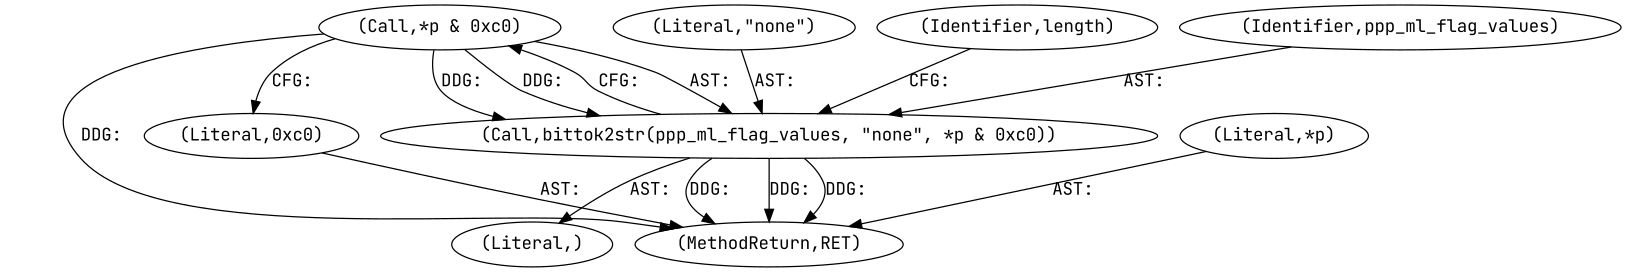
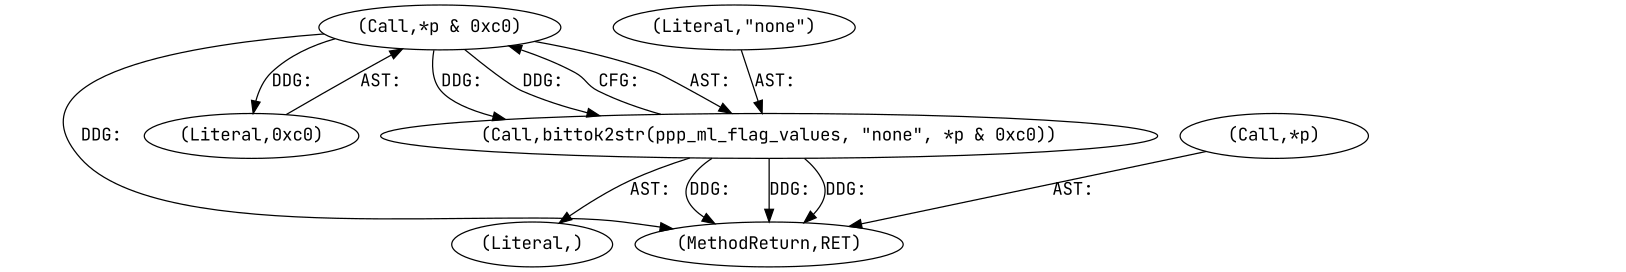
(1017, 27) -> none
(1400, 27) -> none
(298, 82) -> (298, 82)
(1274, 136) -> (1274, 136)
(496, 190) -> (339, 84)
